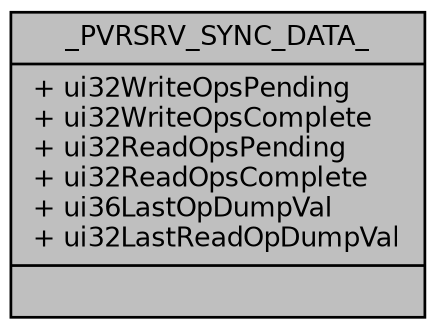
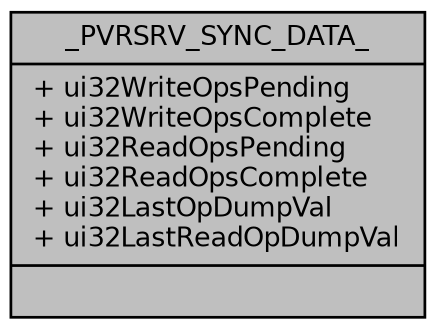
(184, 208) -> (184, 208)
